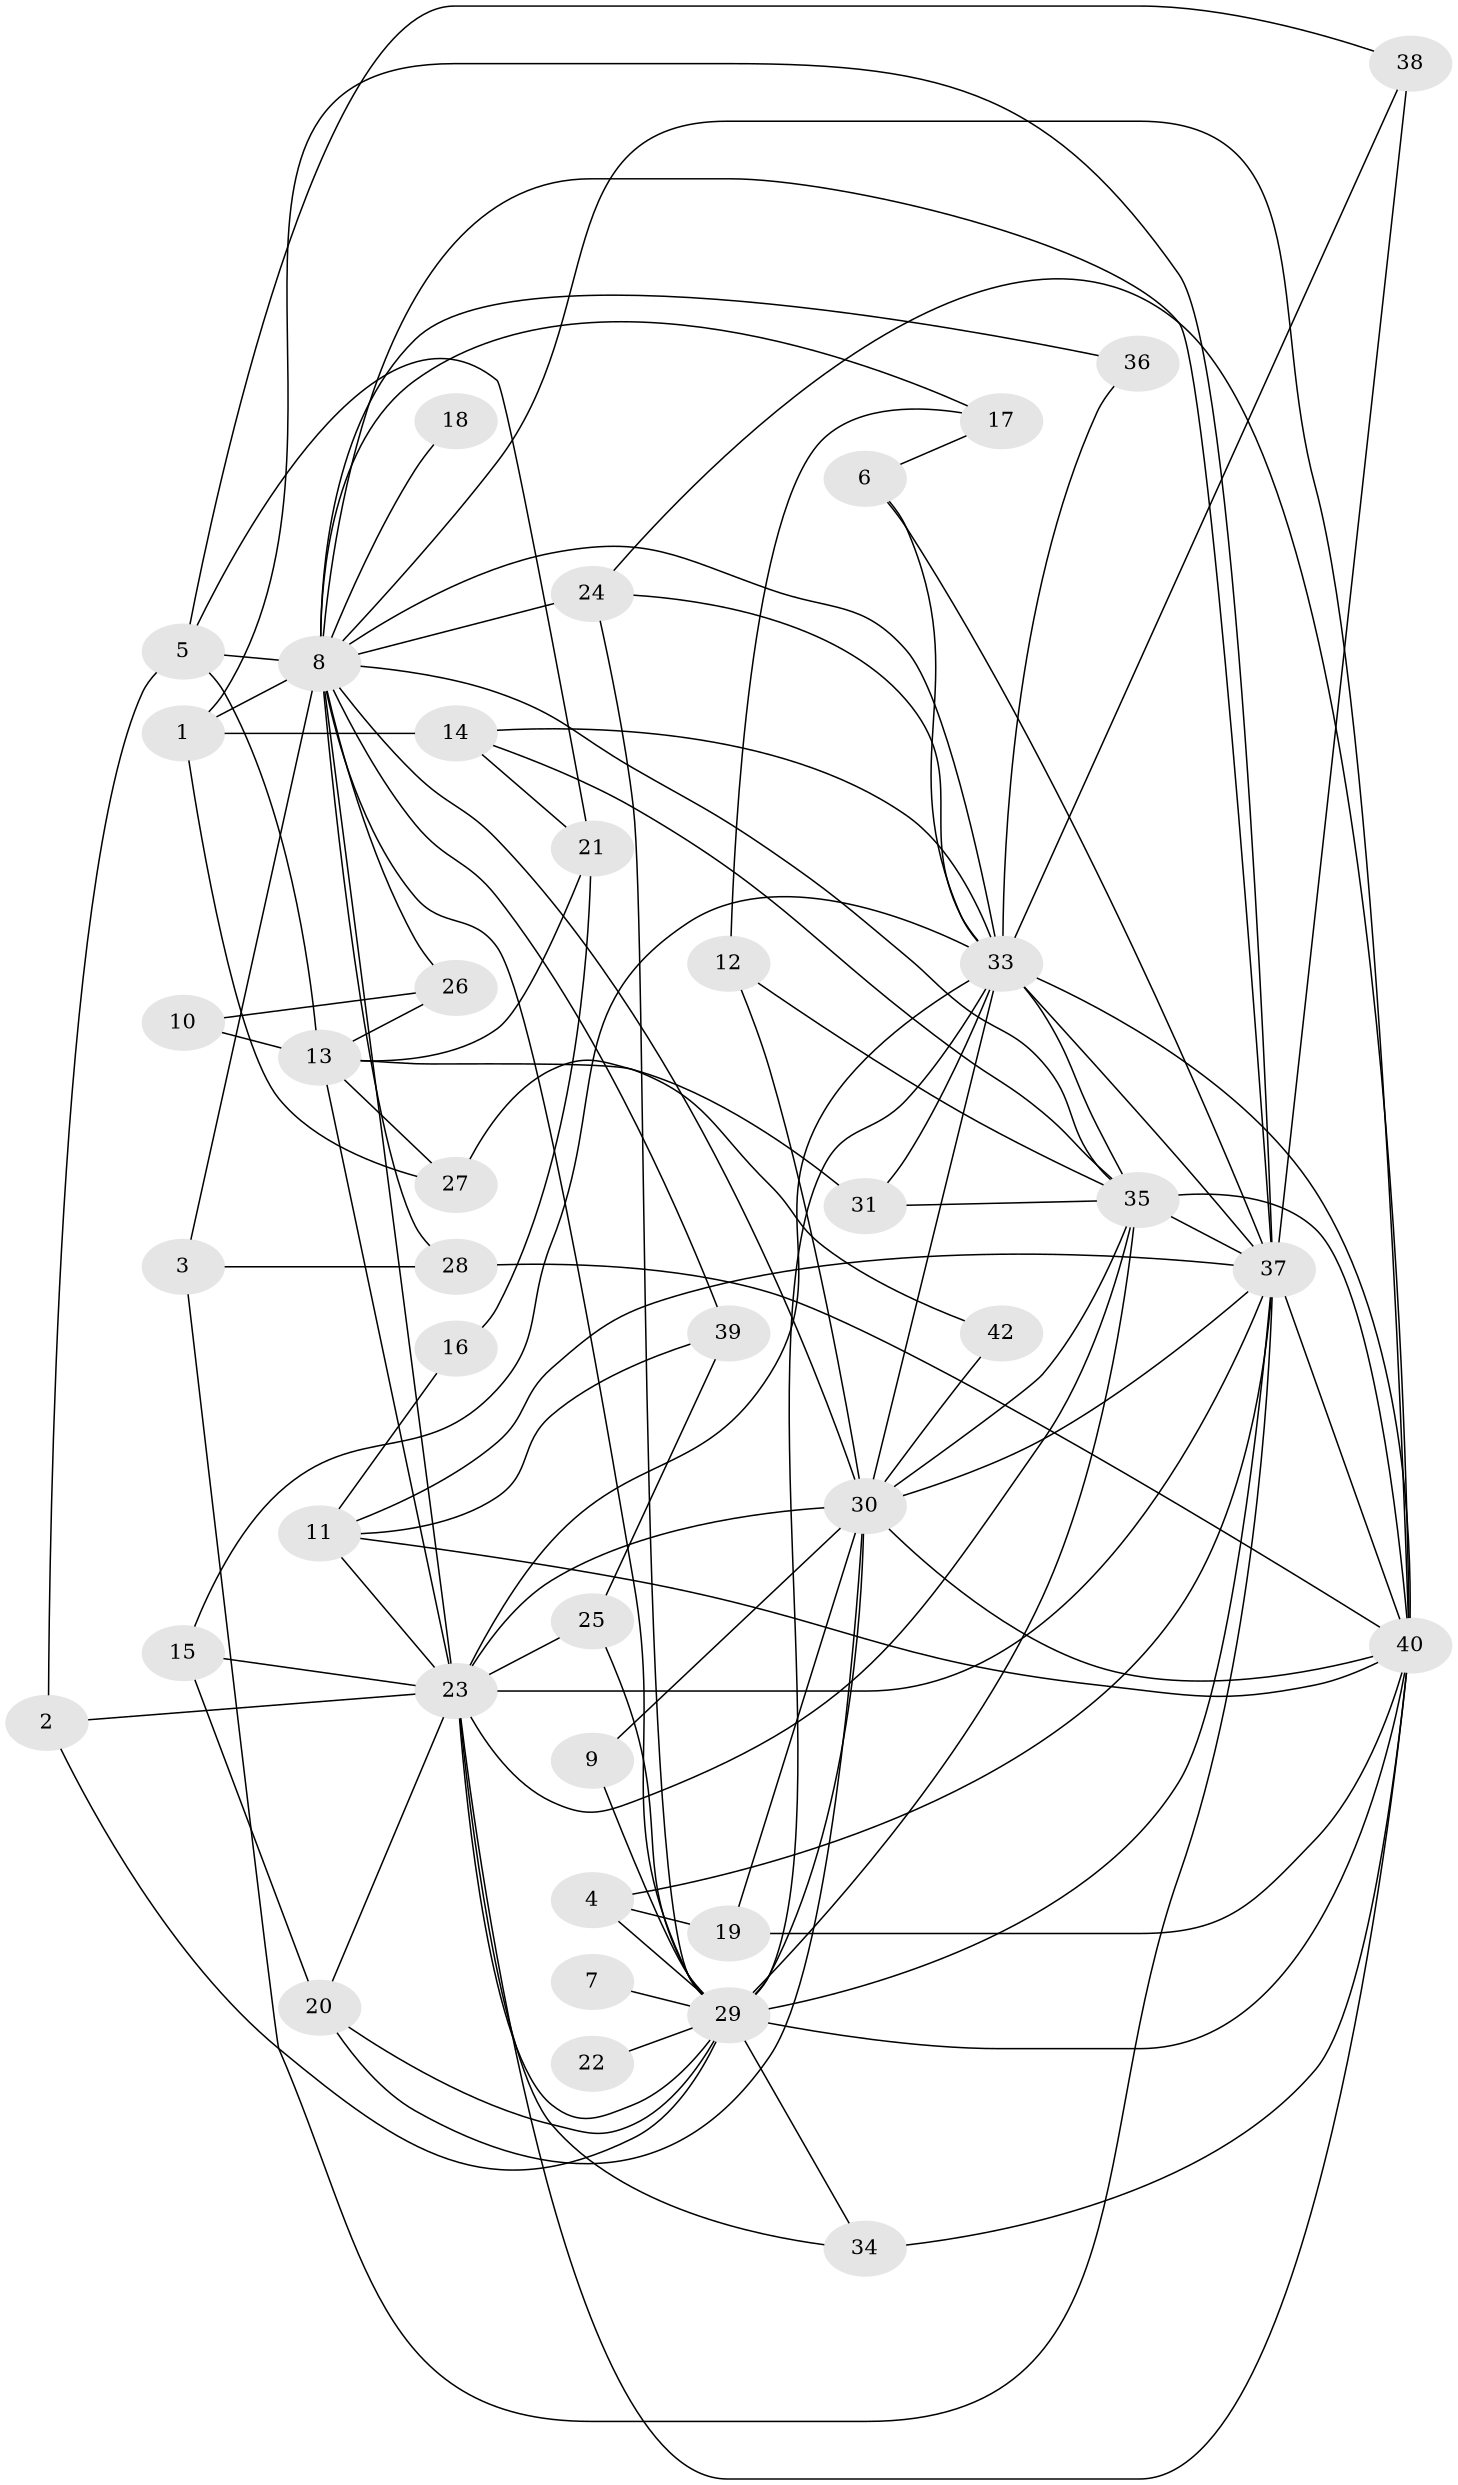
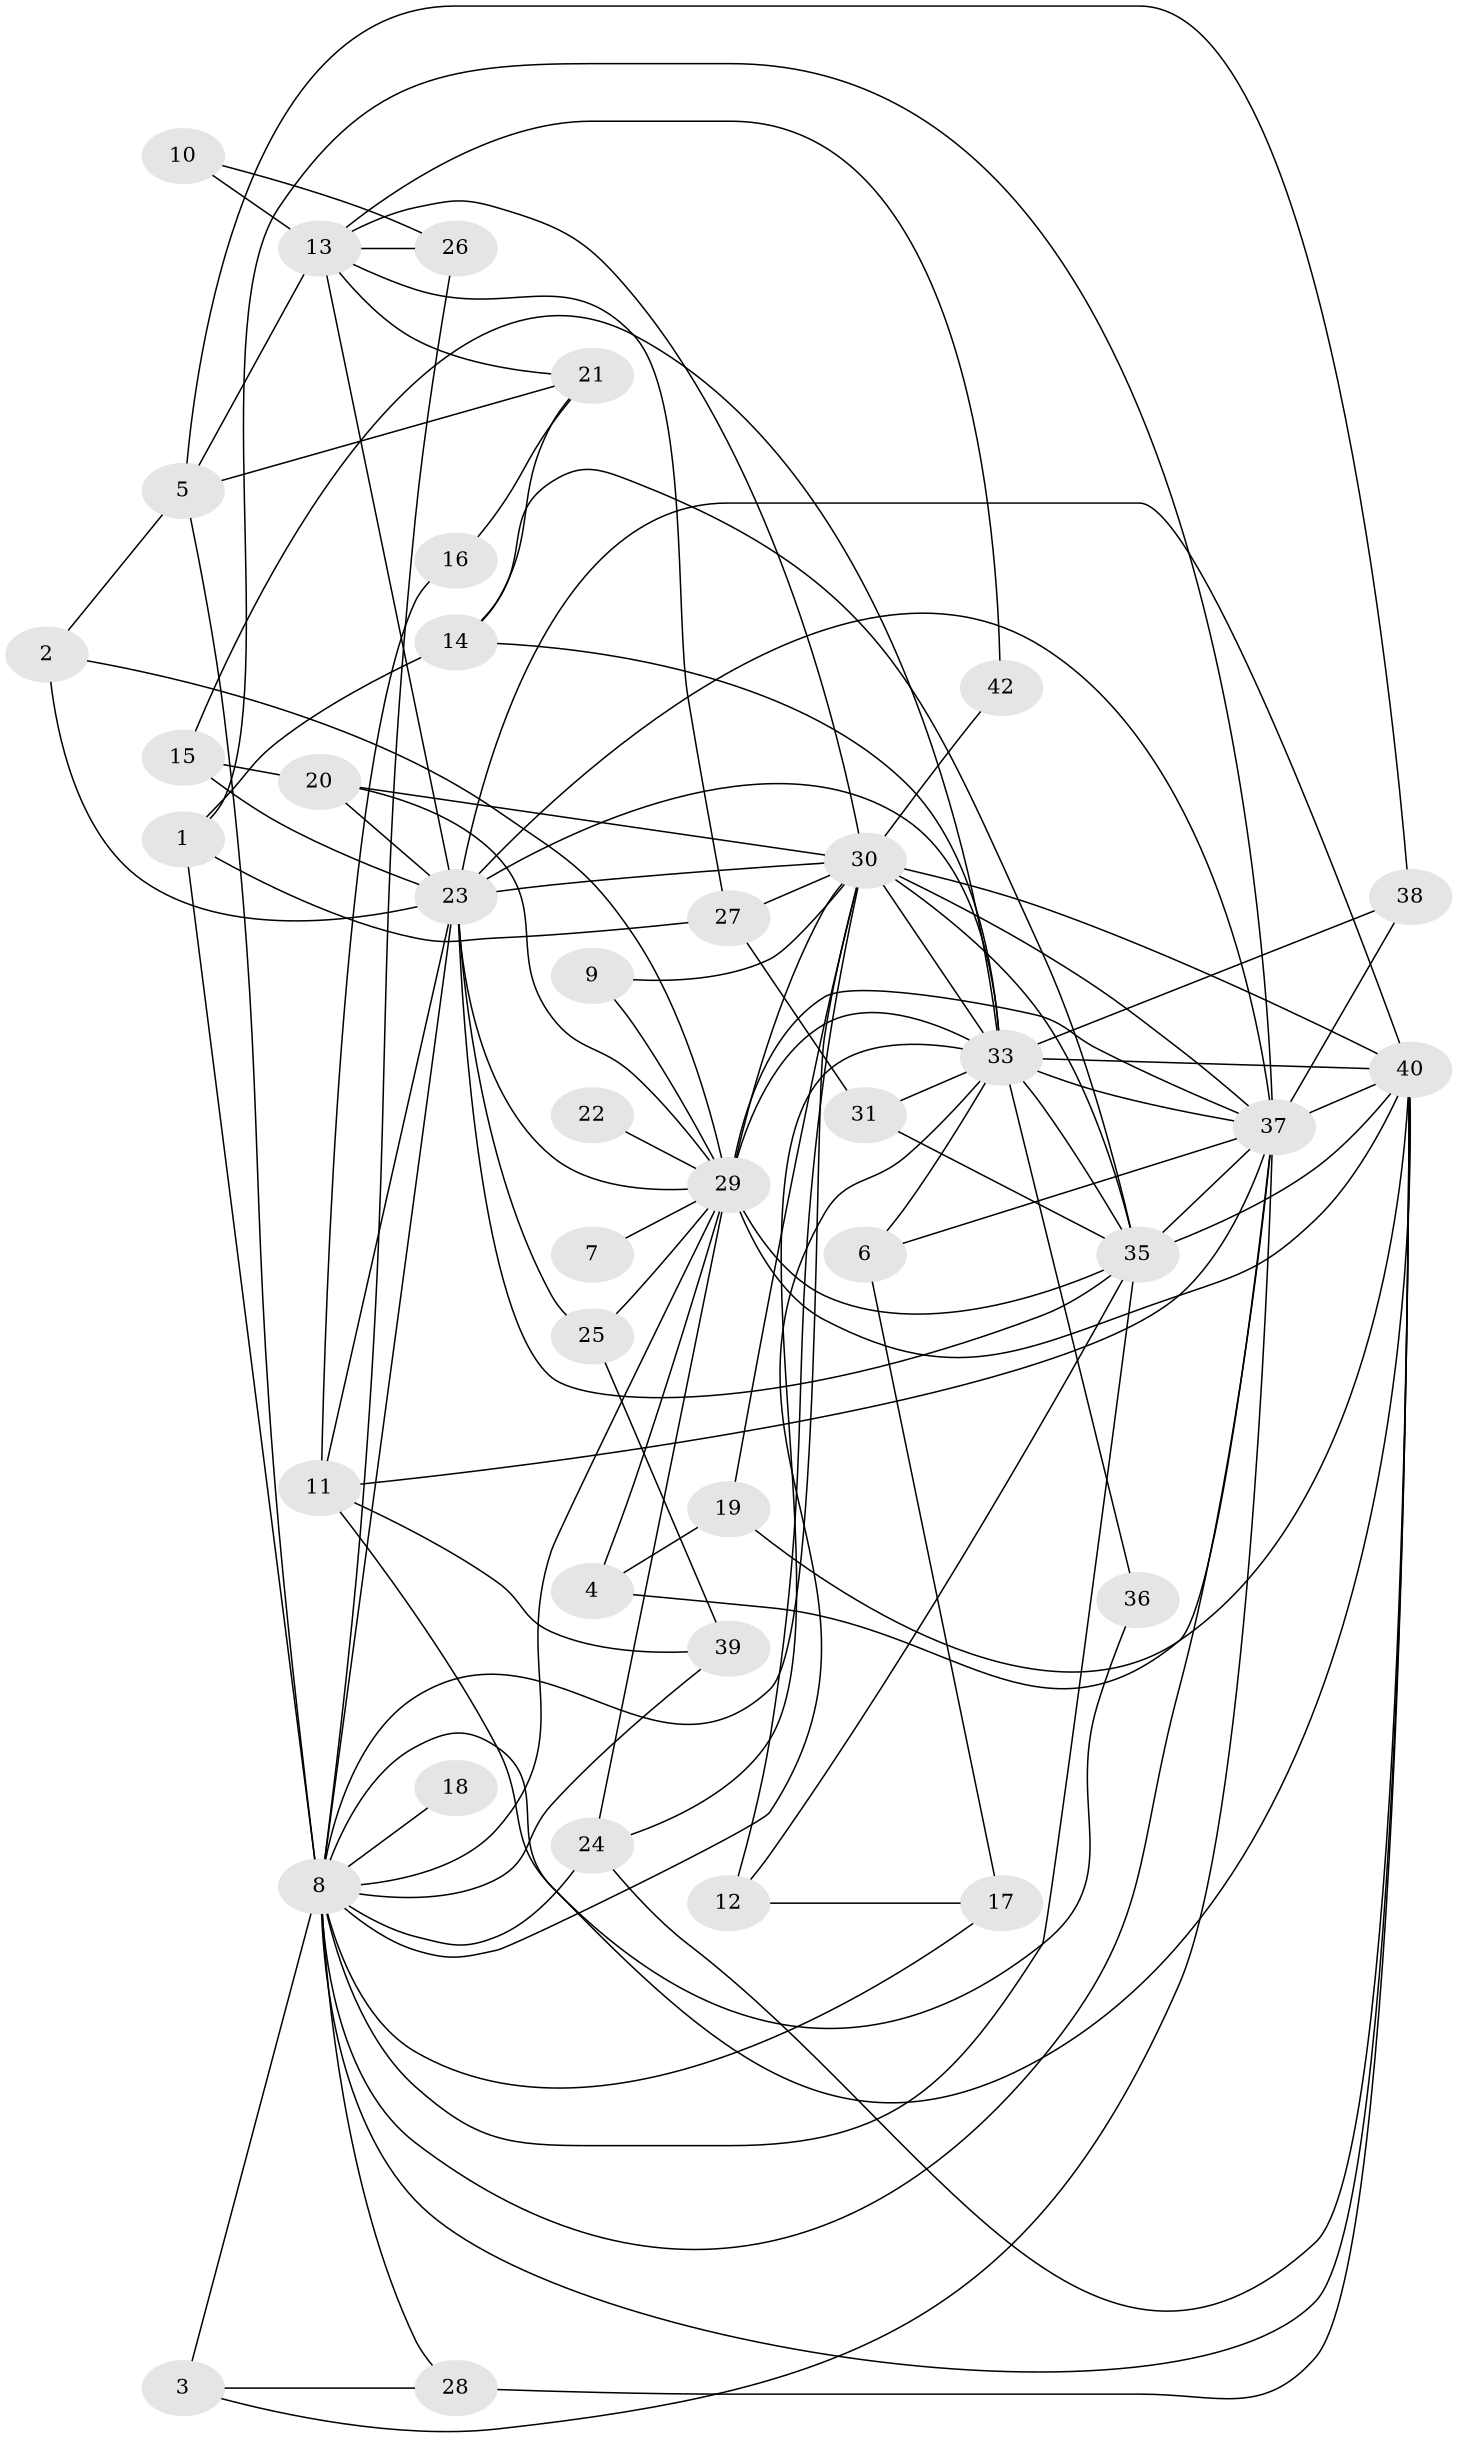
none -> (709, 408)
none -> (797, 889)
(865, 2249) -> none
